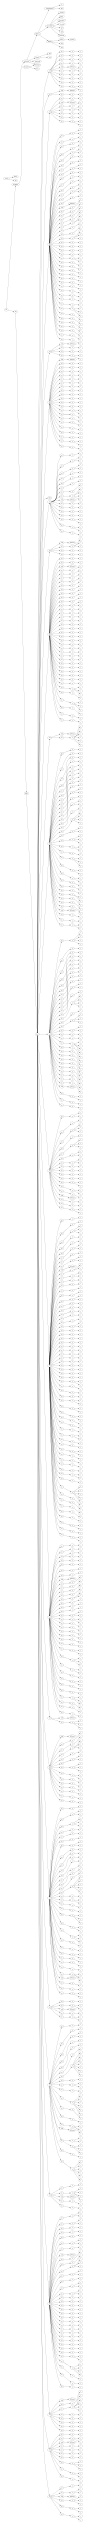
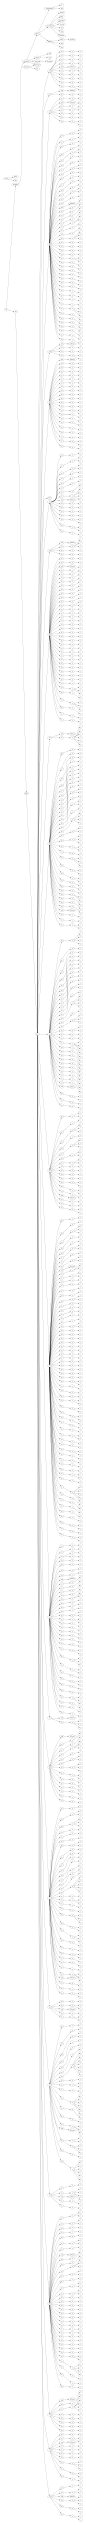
none -> (50, 61)
